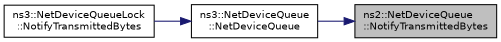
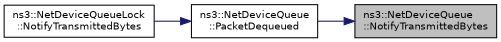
(255, 21) -> (255, 21)
(426, 21) -> (426, 21)
